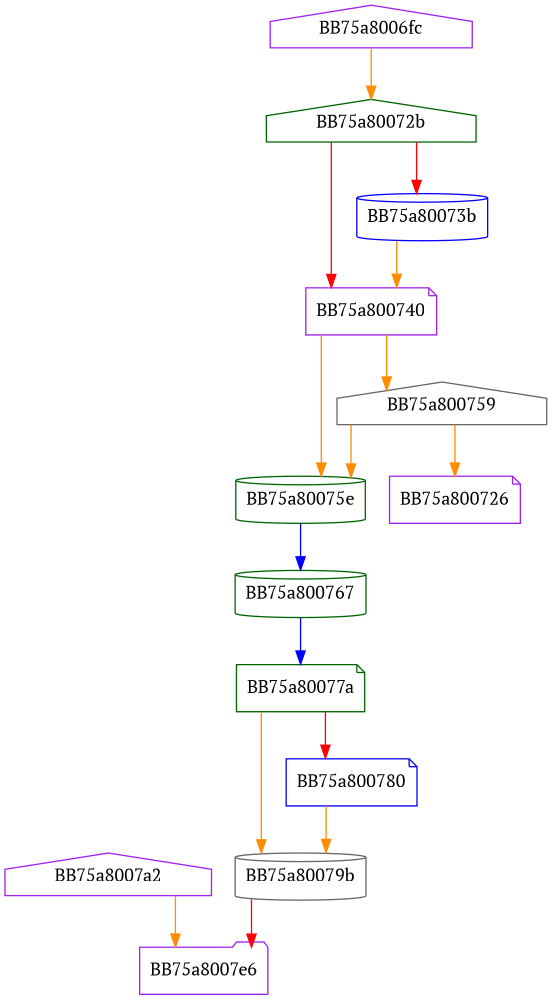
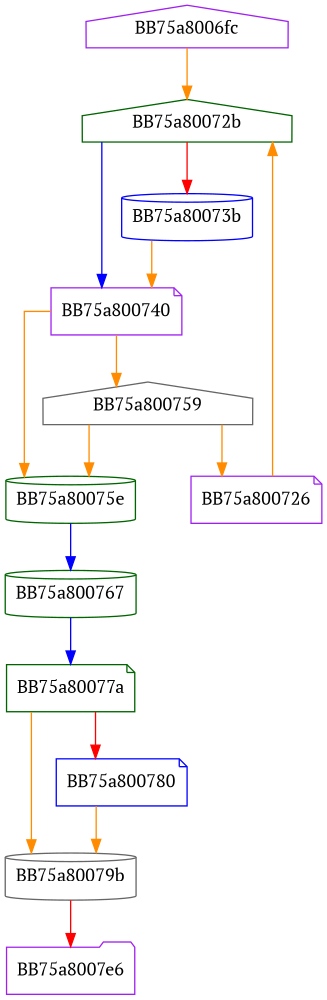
(331, 208) -> (102, 208)
none -> (273, 316)
(108, 877) -> none
